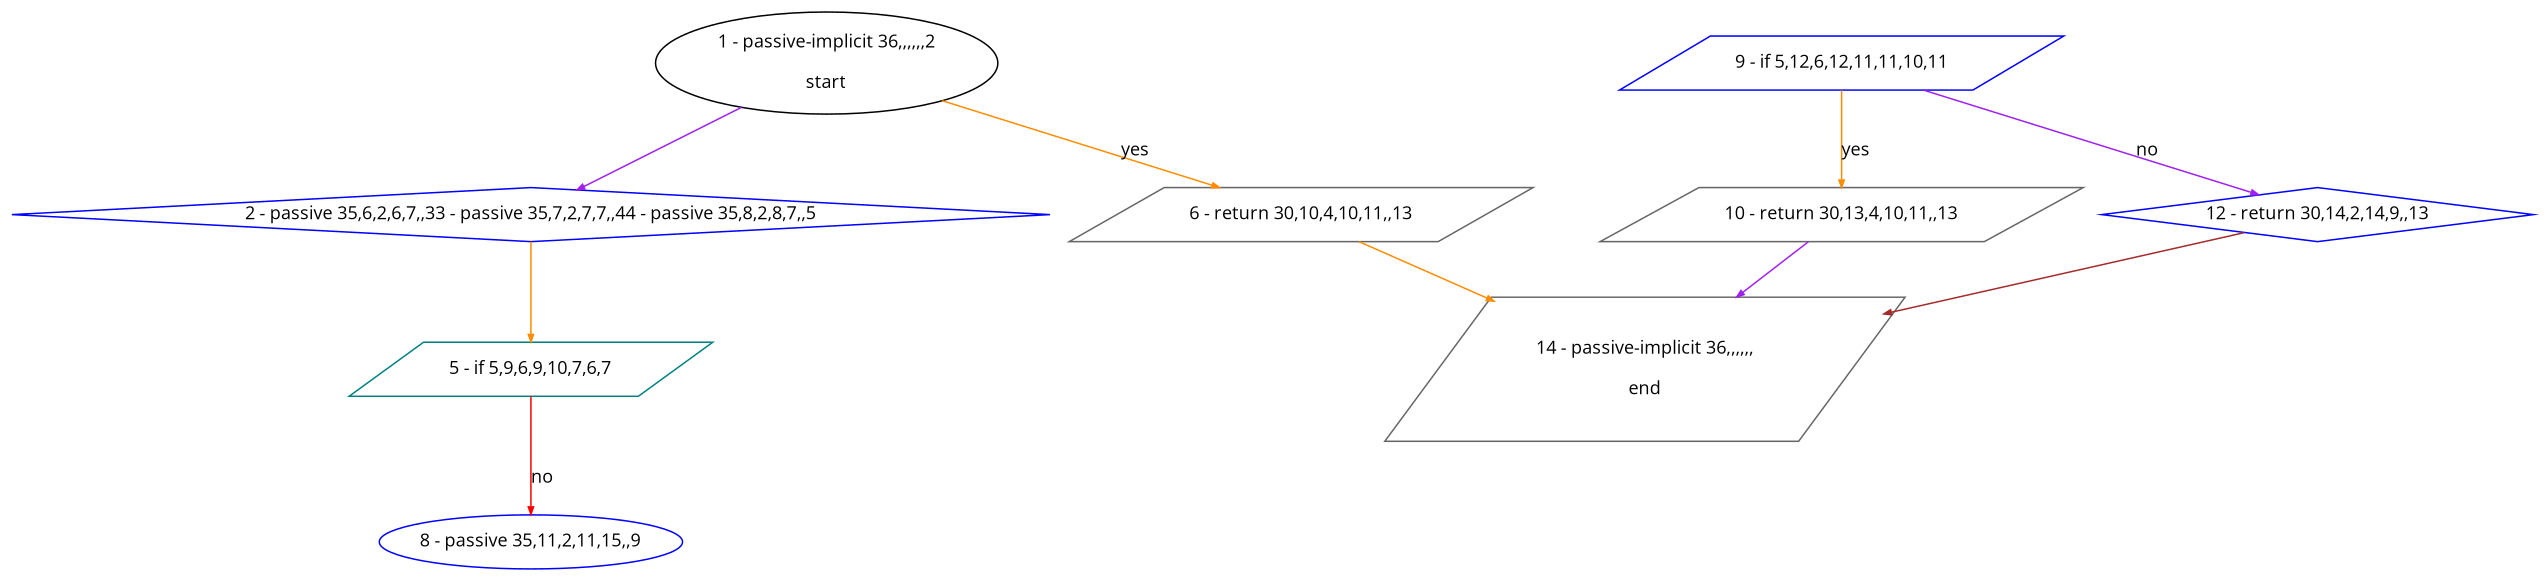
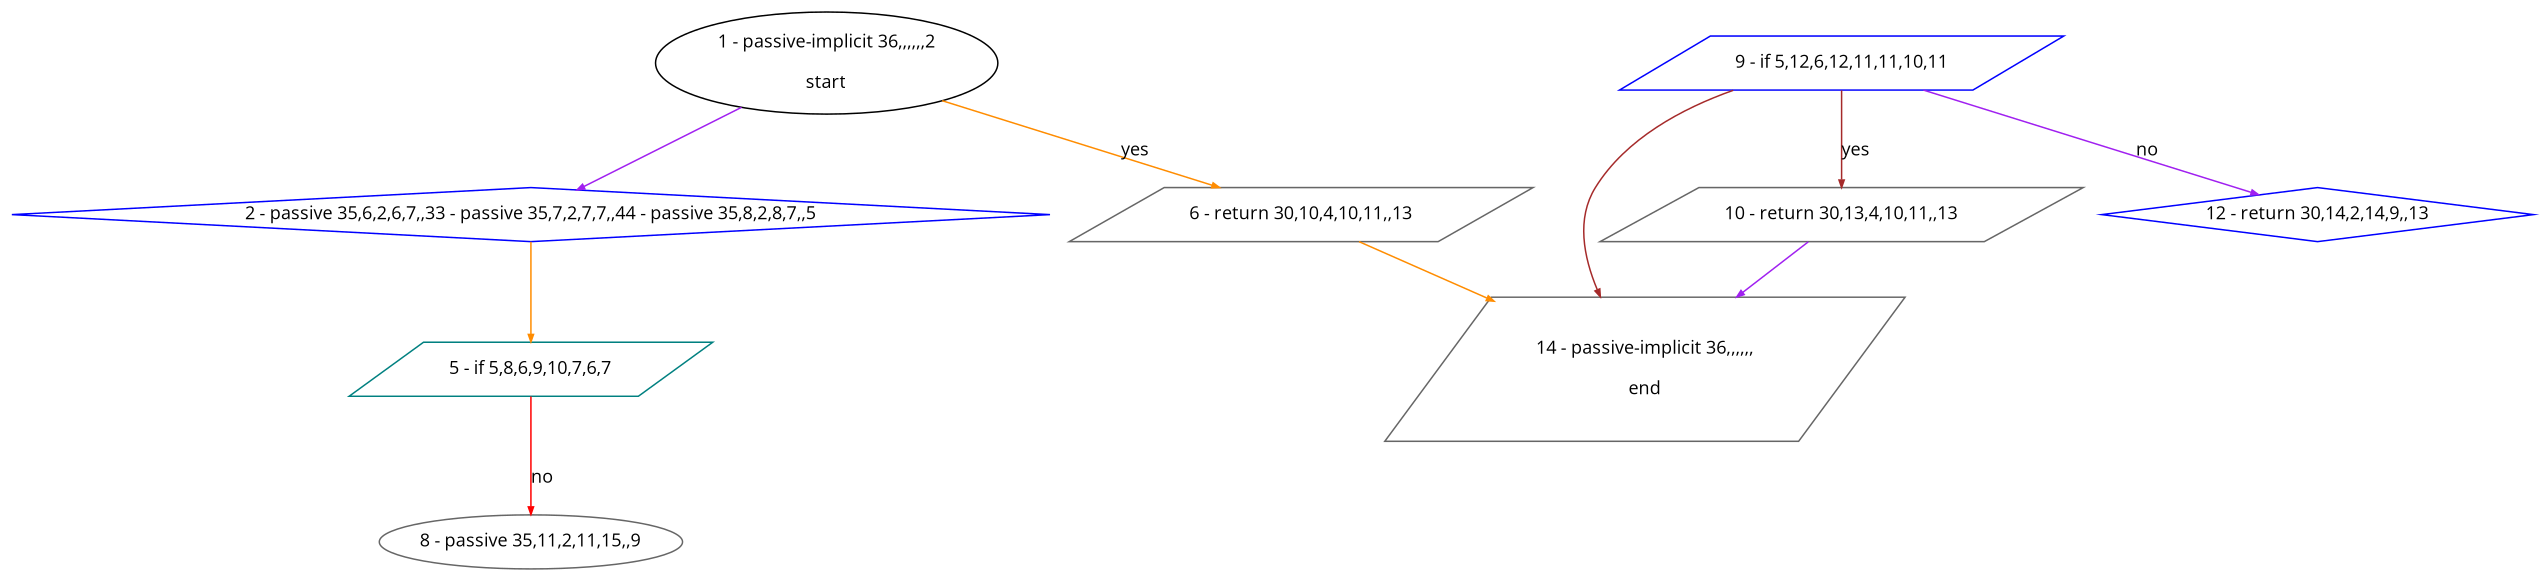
(1842, 135) -> (1842, 135)
(2068, 272) -> (1616, 162)
(531, 369) -> (531, 369)
(531, 542) -> (531, 542)
